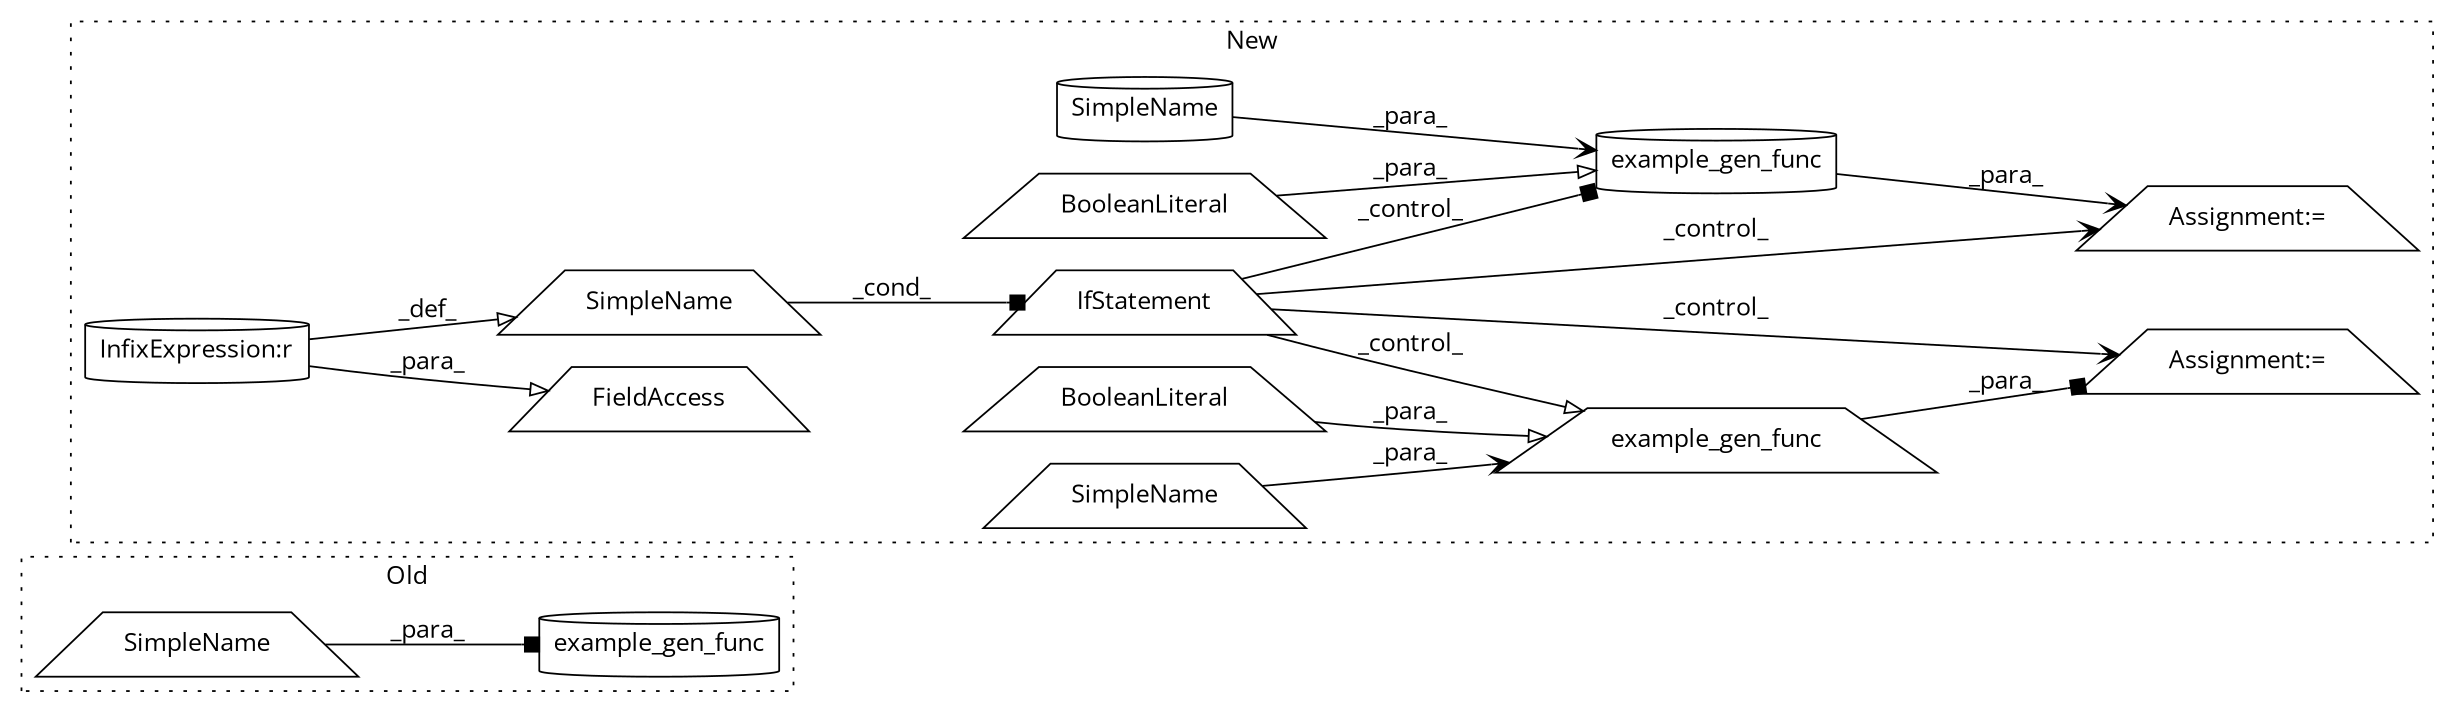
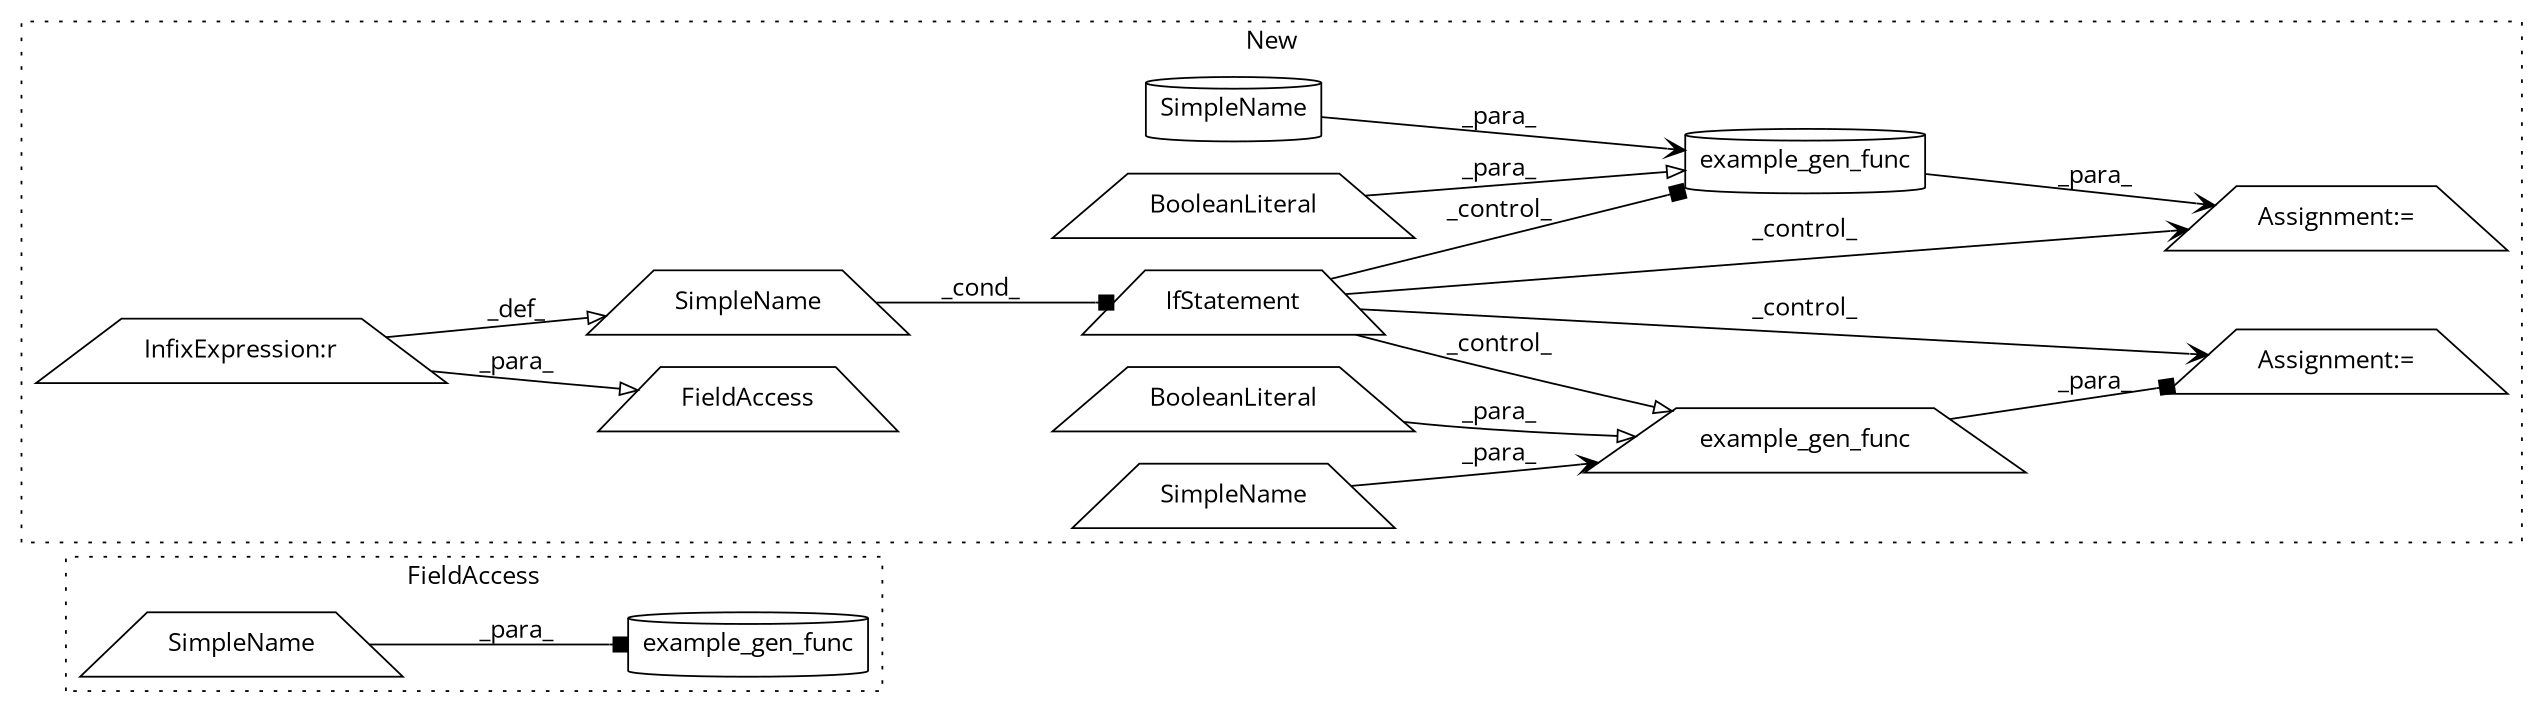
(197, 351) -> (241, 351)
(408, 577) -> (474, 577)
